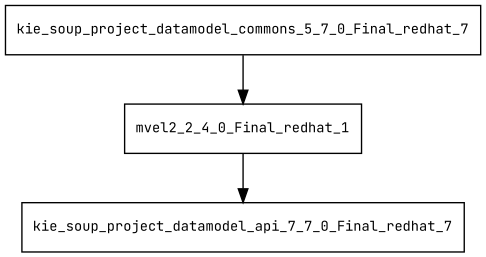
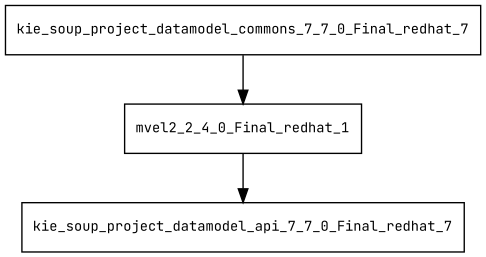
(243, 30) -> (243, 30)
